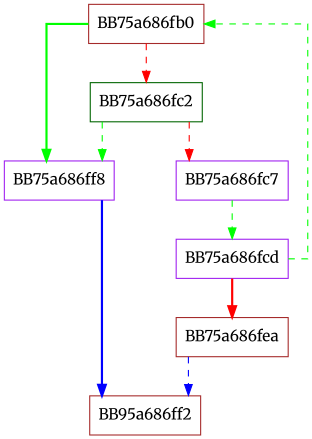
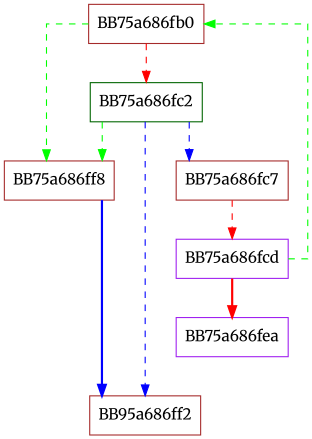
(46, 66) -> (46, 66)
(189, 136) -> (189, 136)
(59, 181) -> (59, 181)
(232, 181) -> (232, 181)
(232, 214) -> (232, 214)
(232, 337) -> (232, 337)
(188, 371) -> (145, 253)
